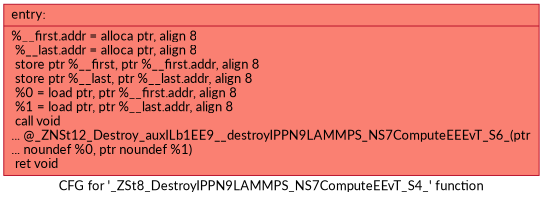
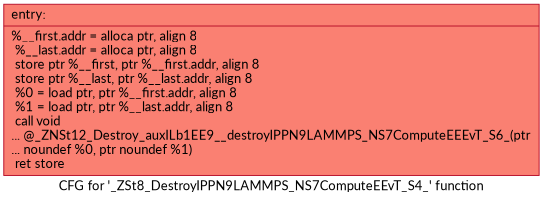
(35, 164) -> (38, 164)
